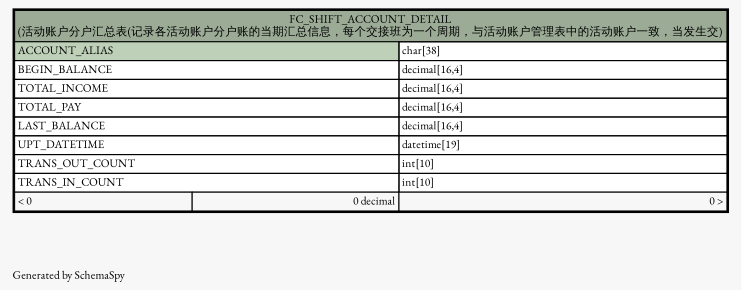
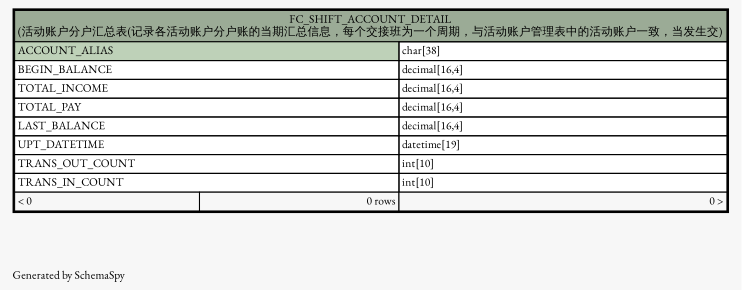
(374, 201) -> (381, 201)
